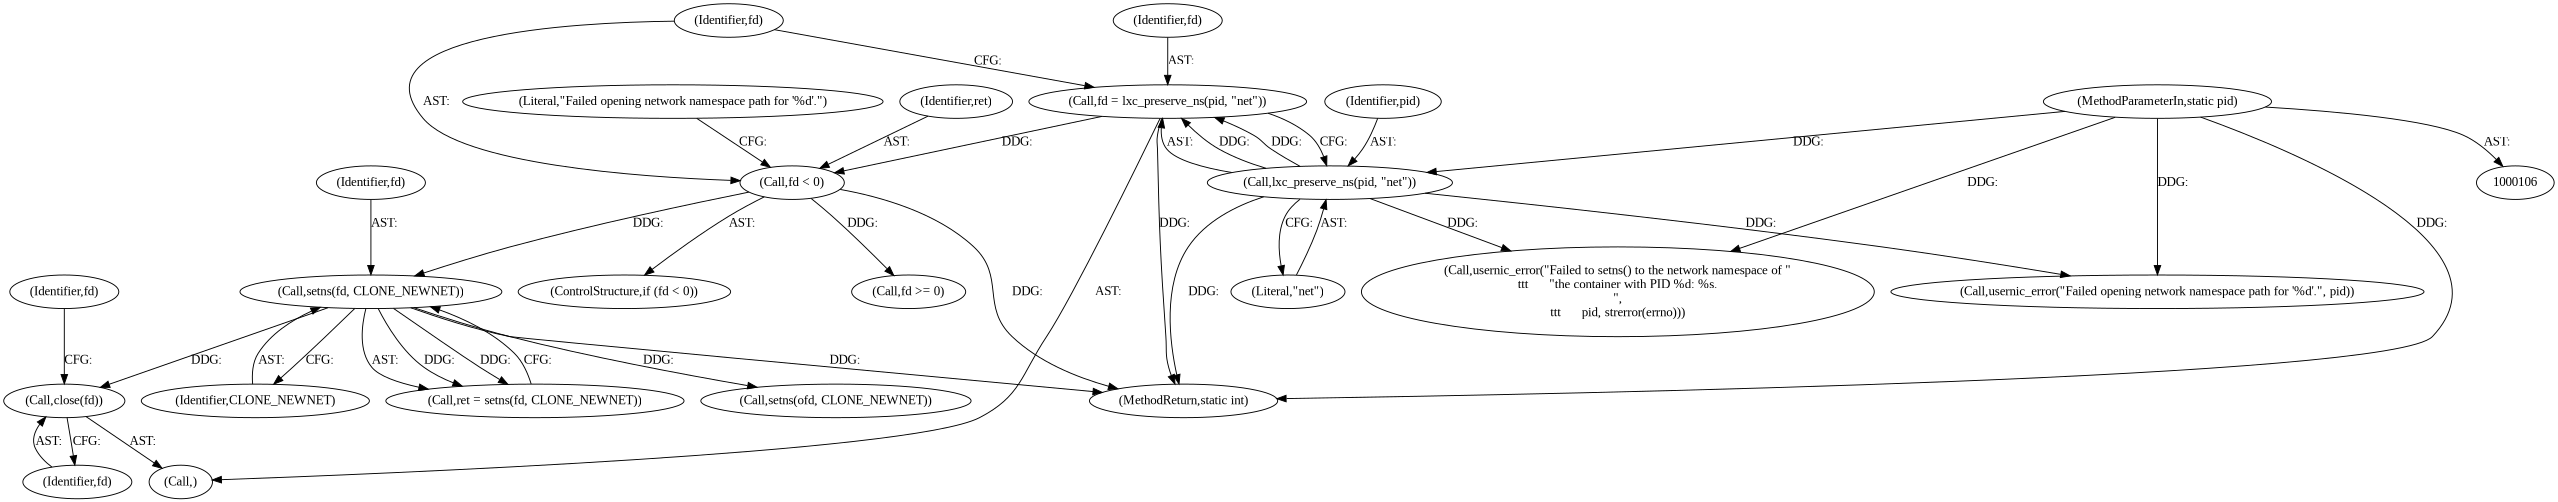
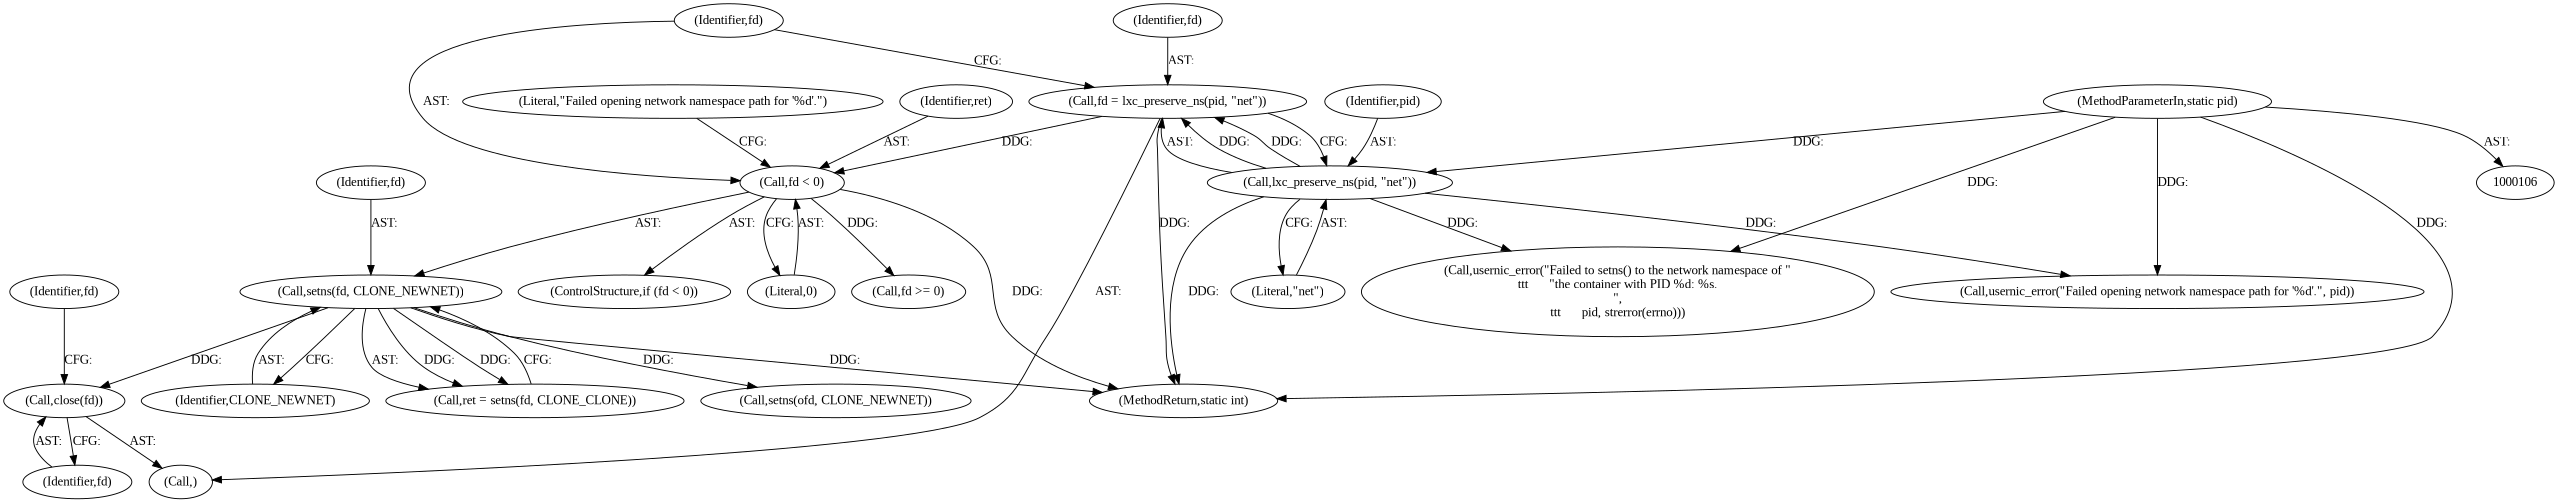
(650, 223) -> (650, 223)
none -> (791, 292)
(535, 401) -> (535, 401)
